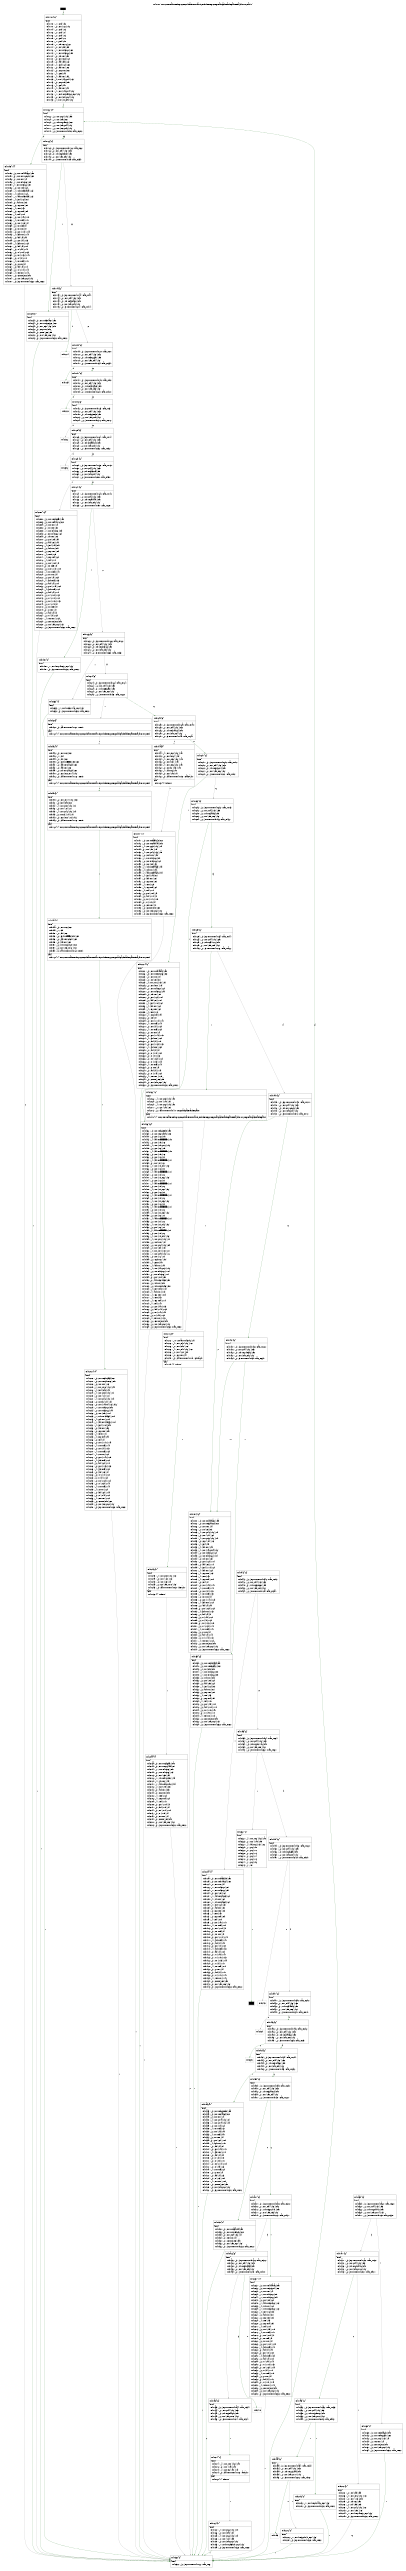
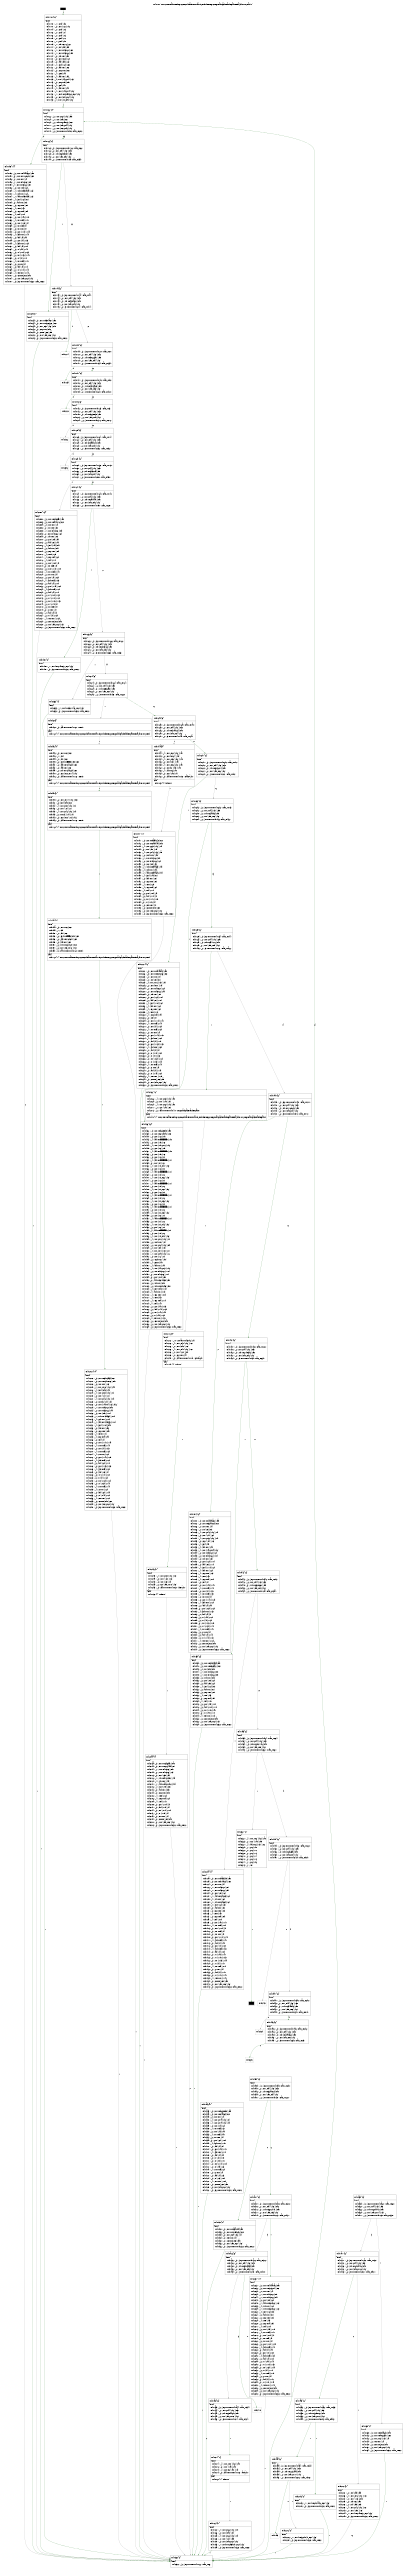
(220, 1435) -> (252, 1465)
(276, 2060) -> none
